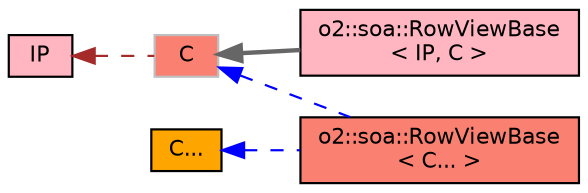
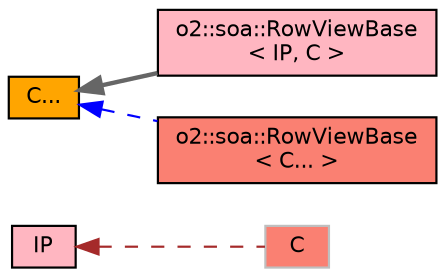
(271, 52) -> (130, 79)
(295, 96) -> none
